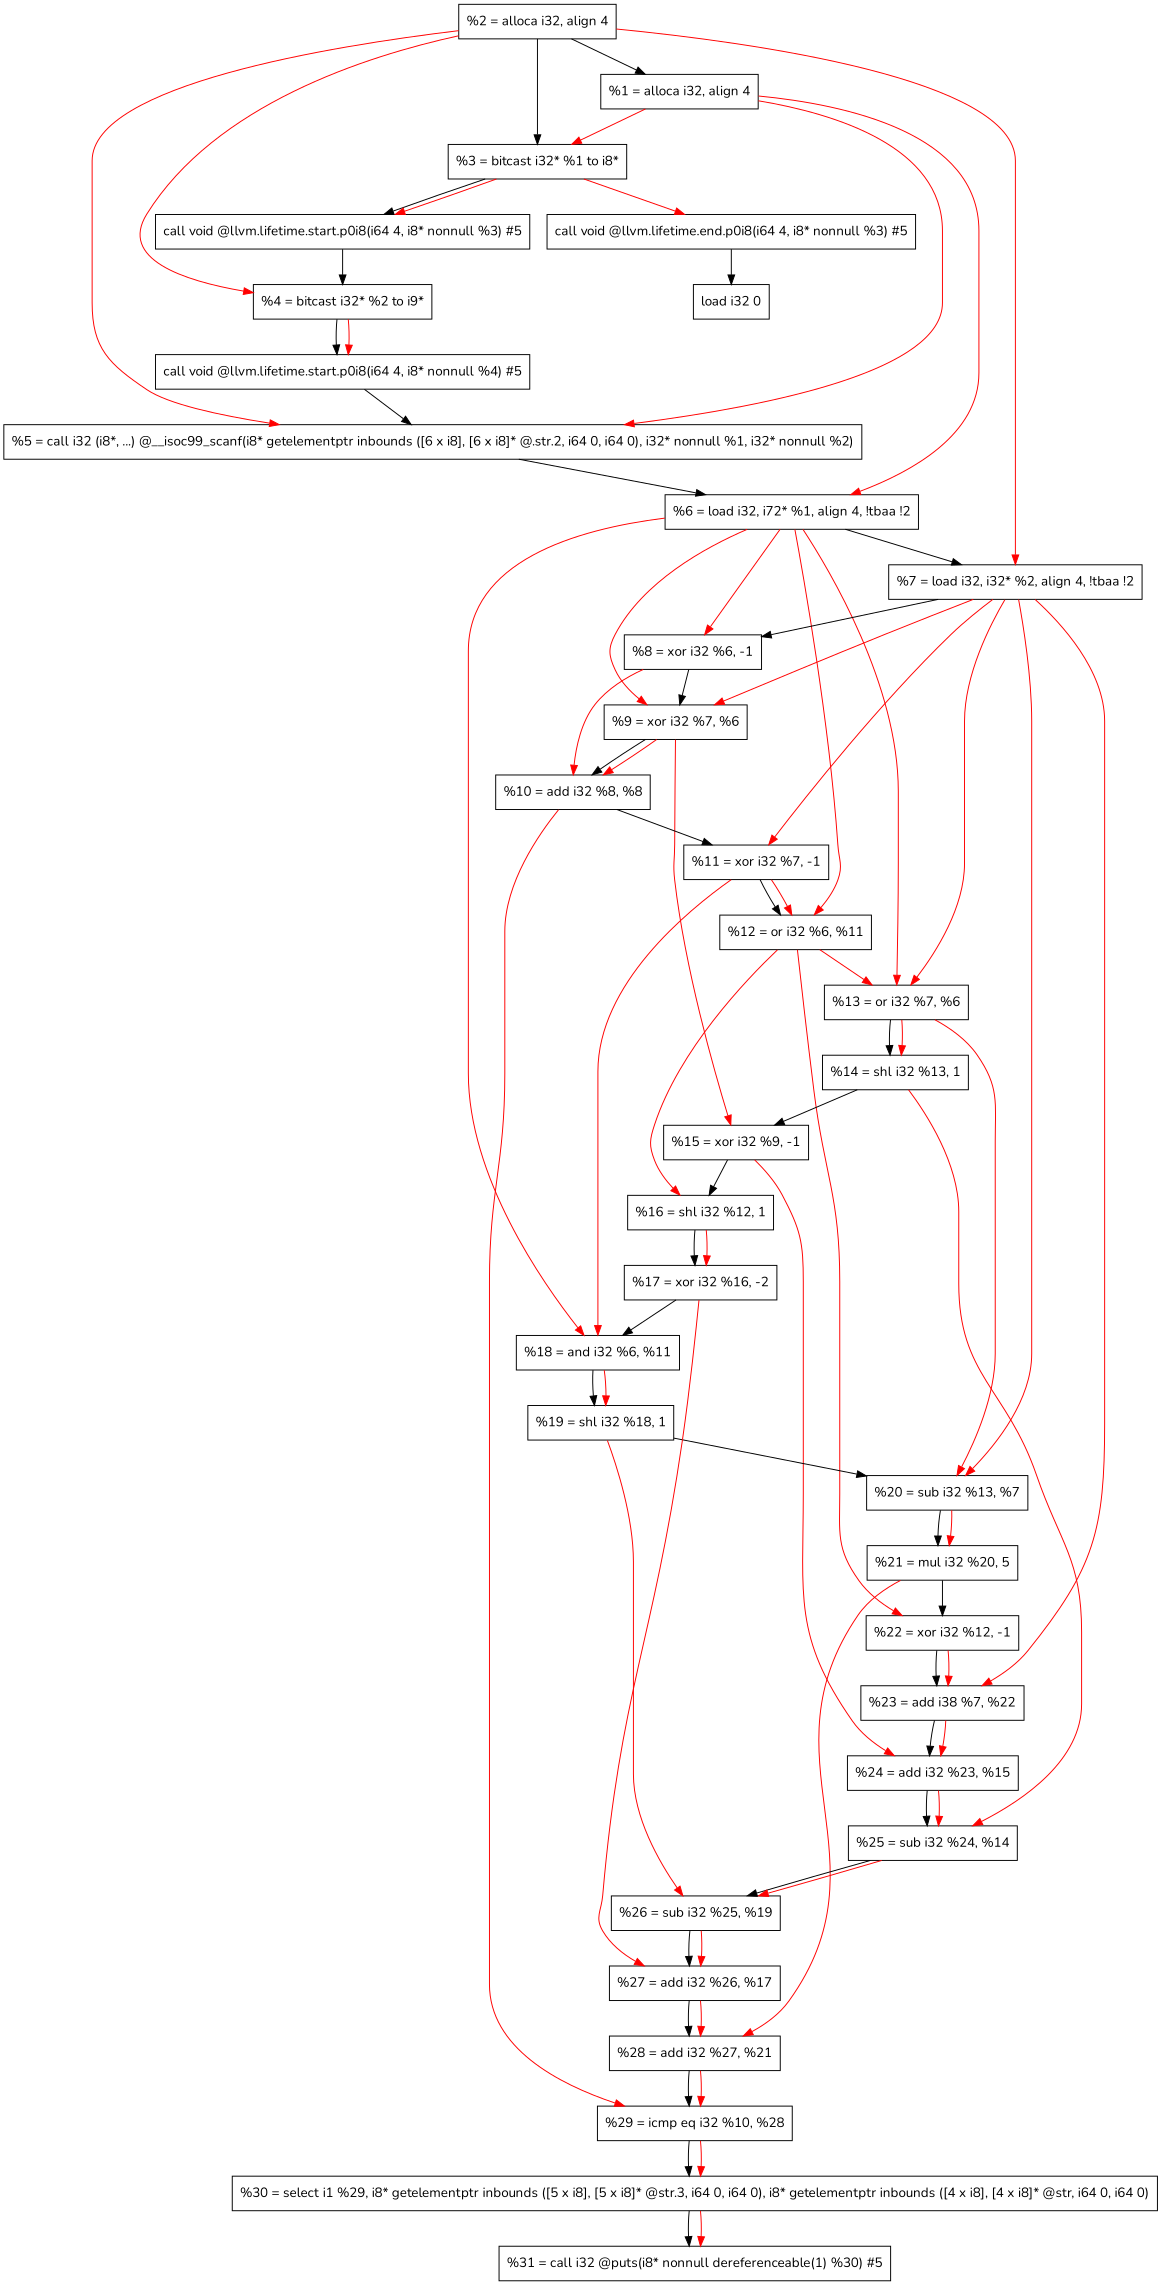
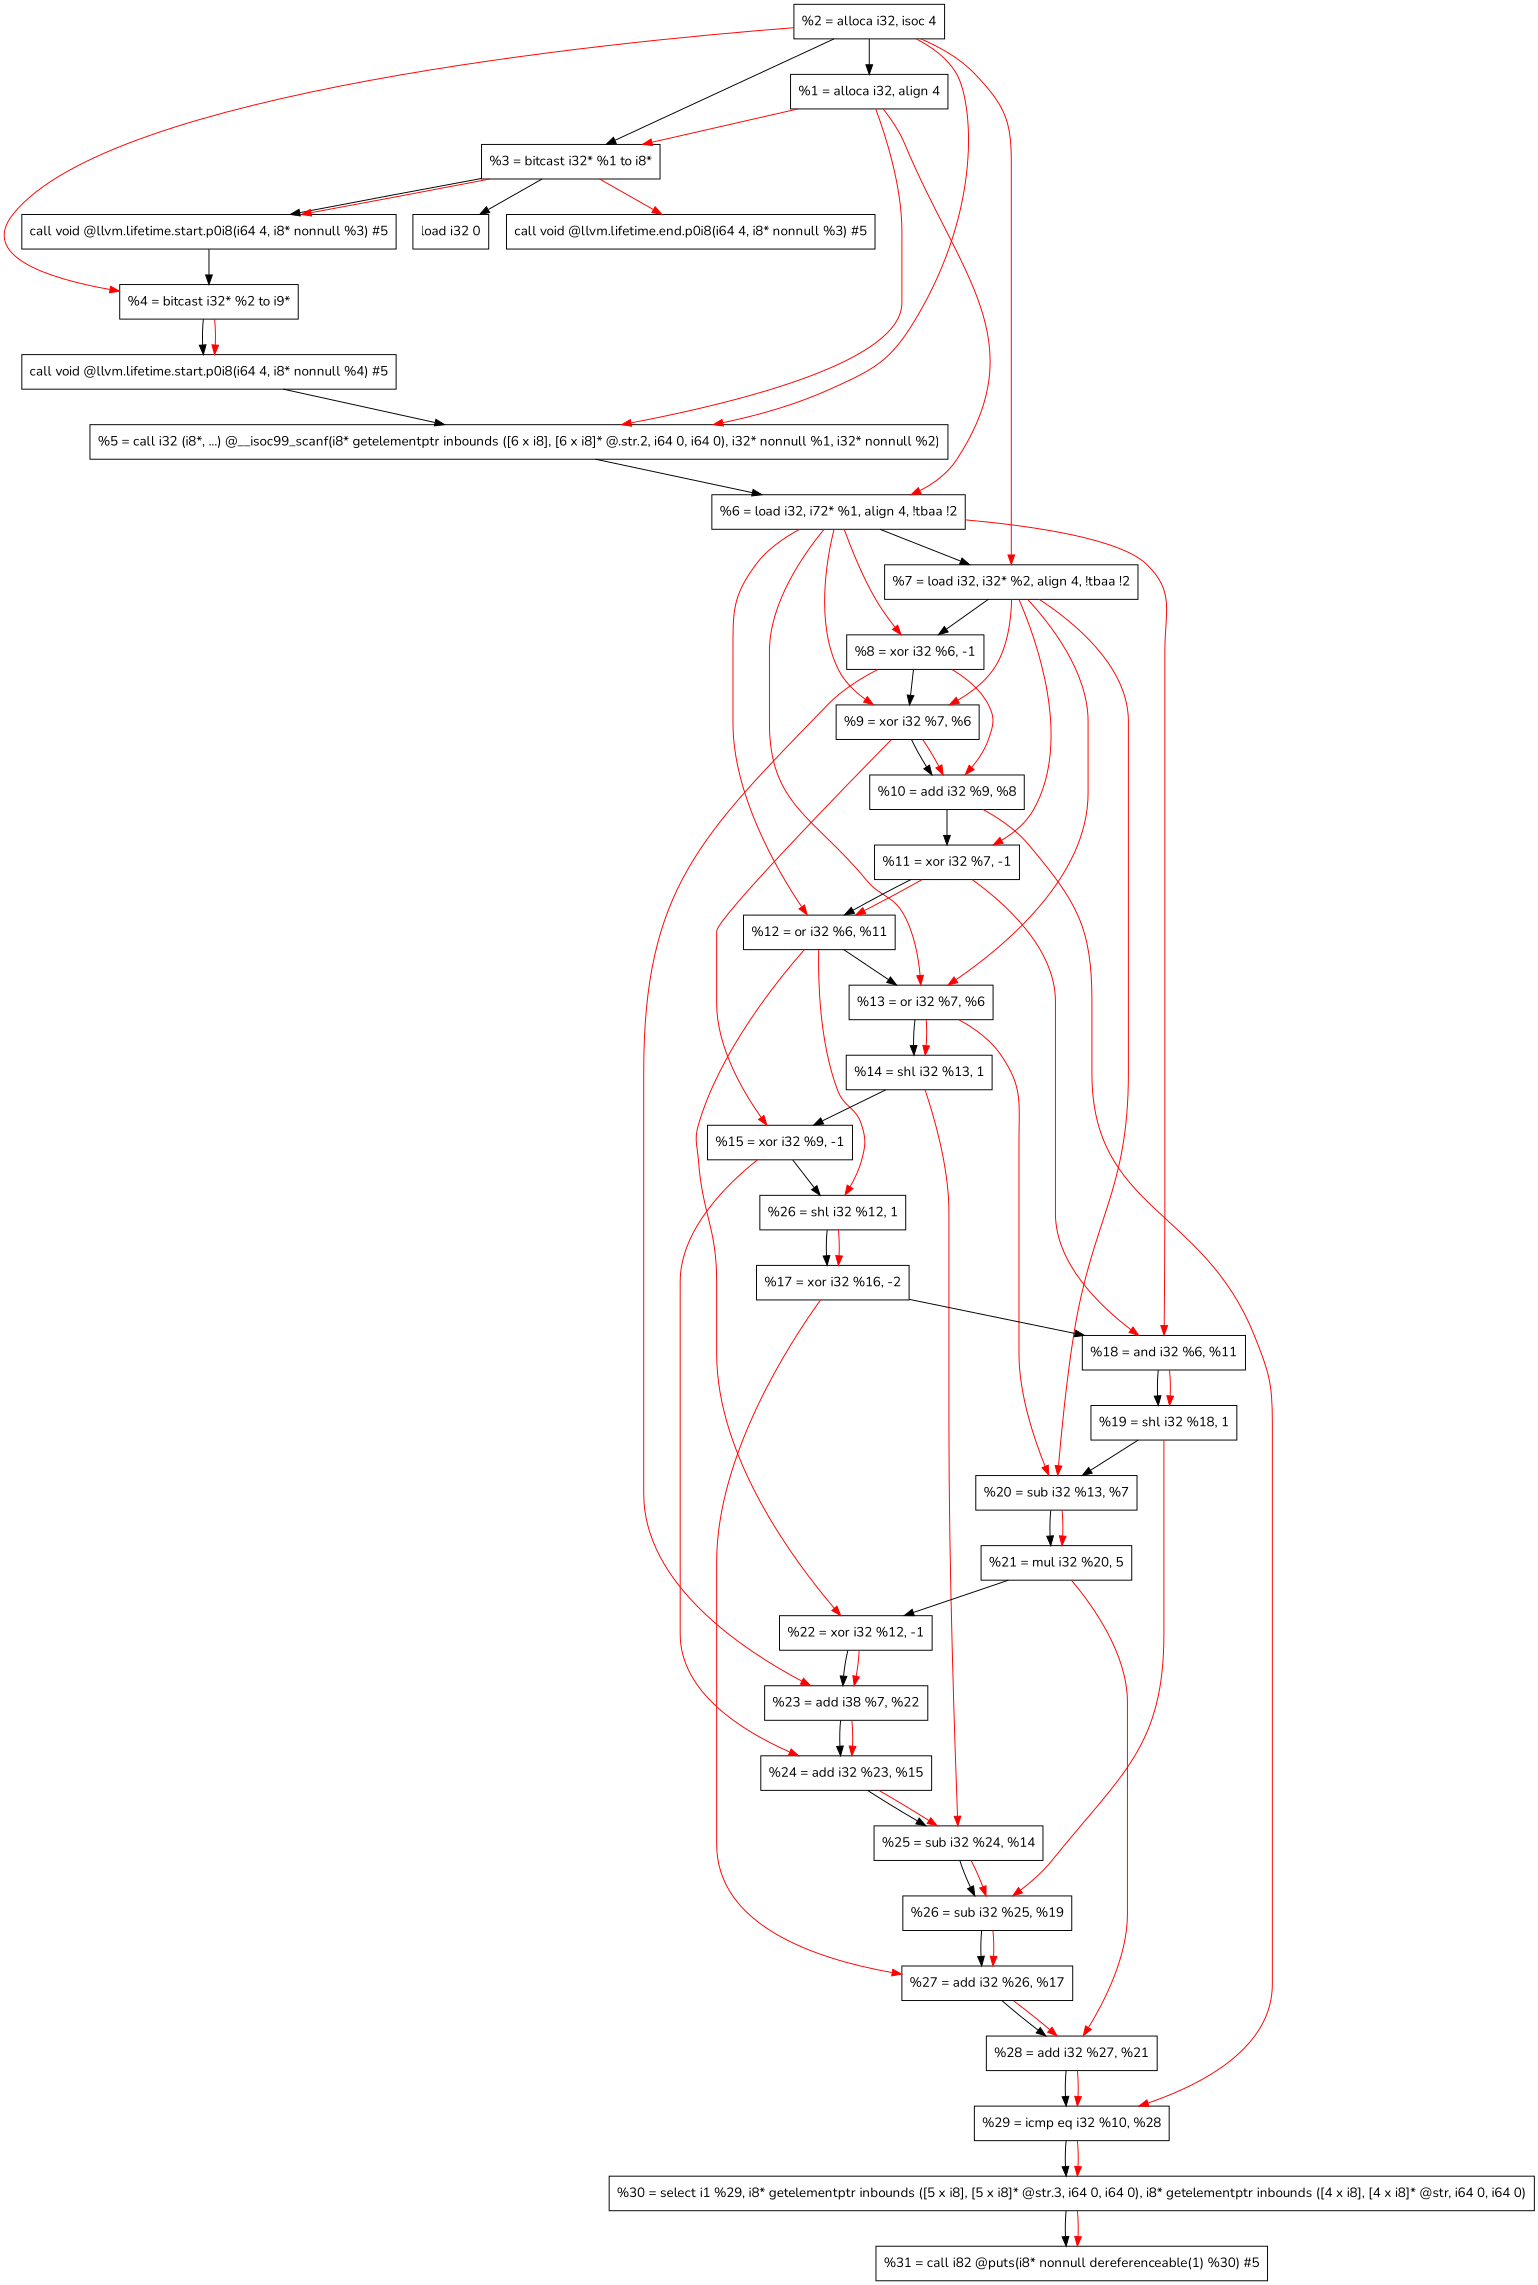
(537, 22) -> (869, 22)
(731, 262) -> (515, 194)
(573, 792) -> (947, 792)
(842, 965) -> (866, 965)
(1105, 1148) -> (644, 1167)
(701, 1213) -> (833, 1213)
(695, 2264) -> (1072, 2264)
